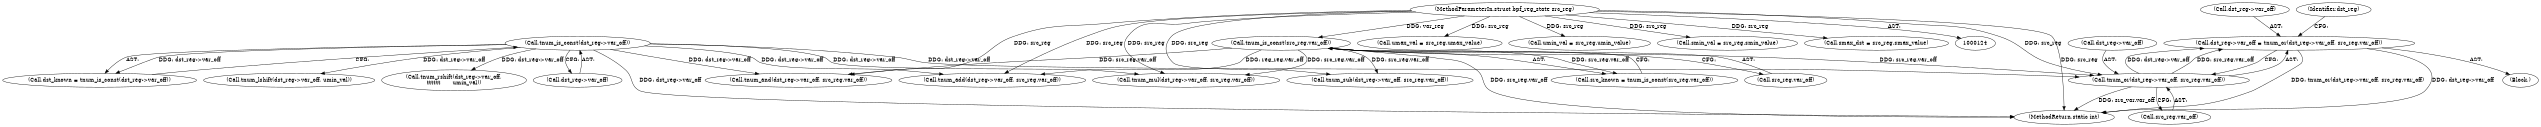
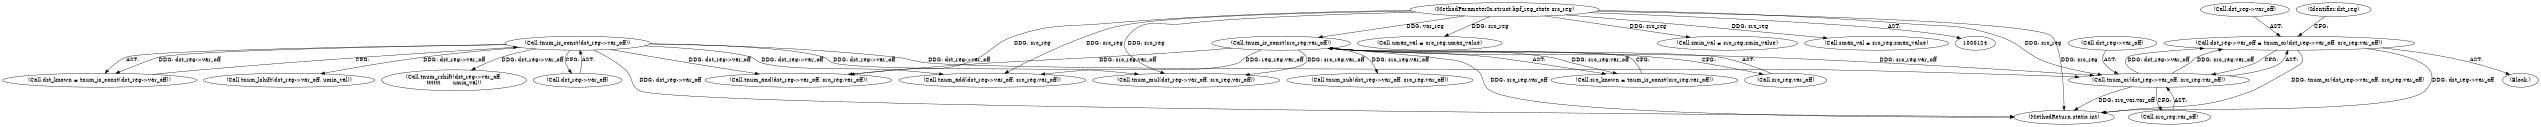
(1199, 26) -> none
(1580, 43) -> none
(1876, 43) -> (1876, 43)
